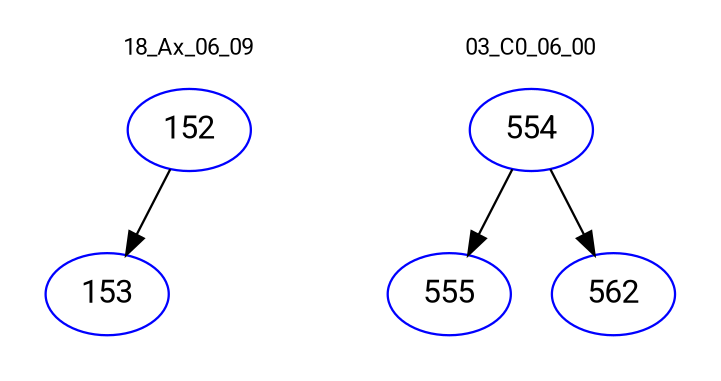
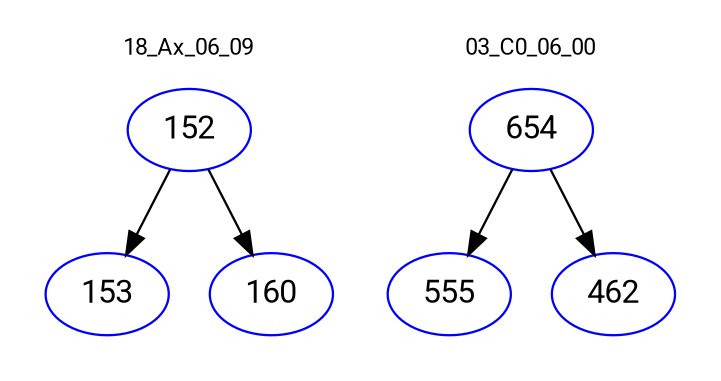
(531, 130) -> (531, 130)
none -> (271, 294)
(613, 294) -> (613, 294)
